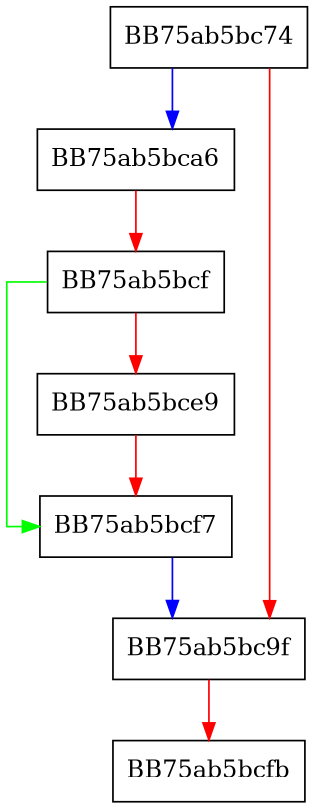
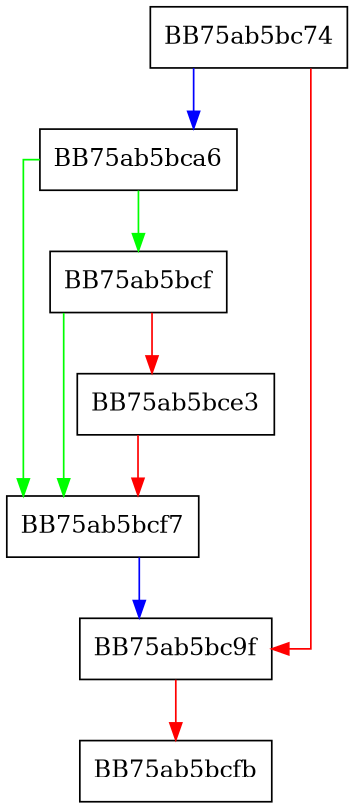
(136, 212) -> (138, 212)
none -> (23, 311)
(136, 404) -> (176, 404)
